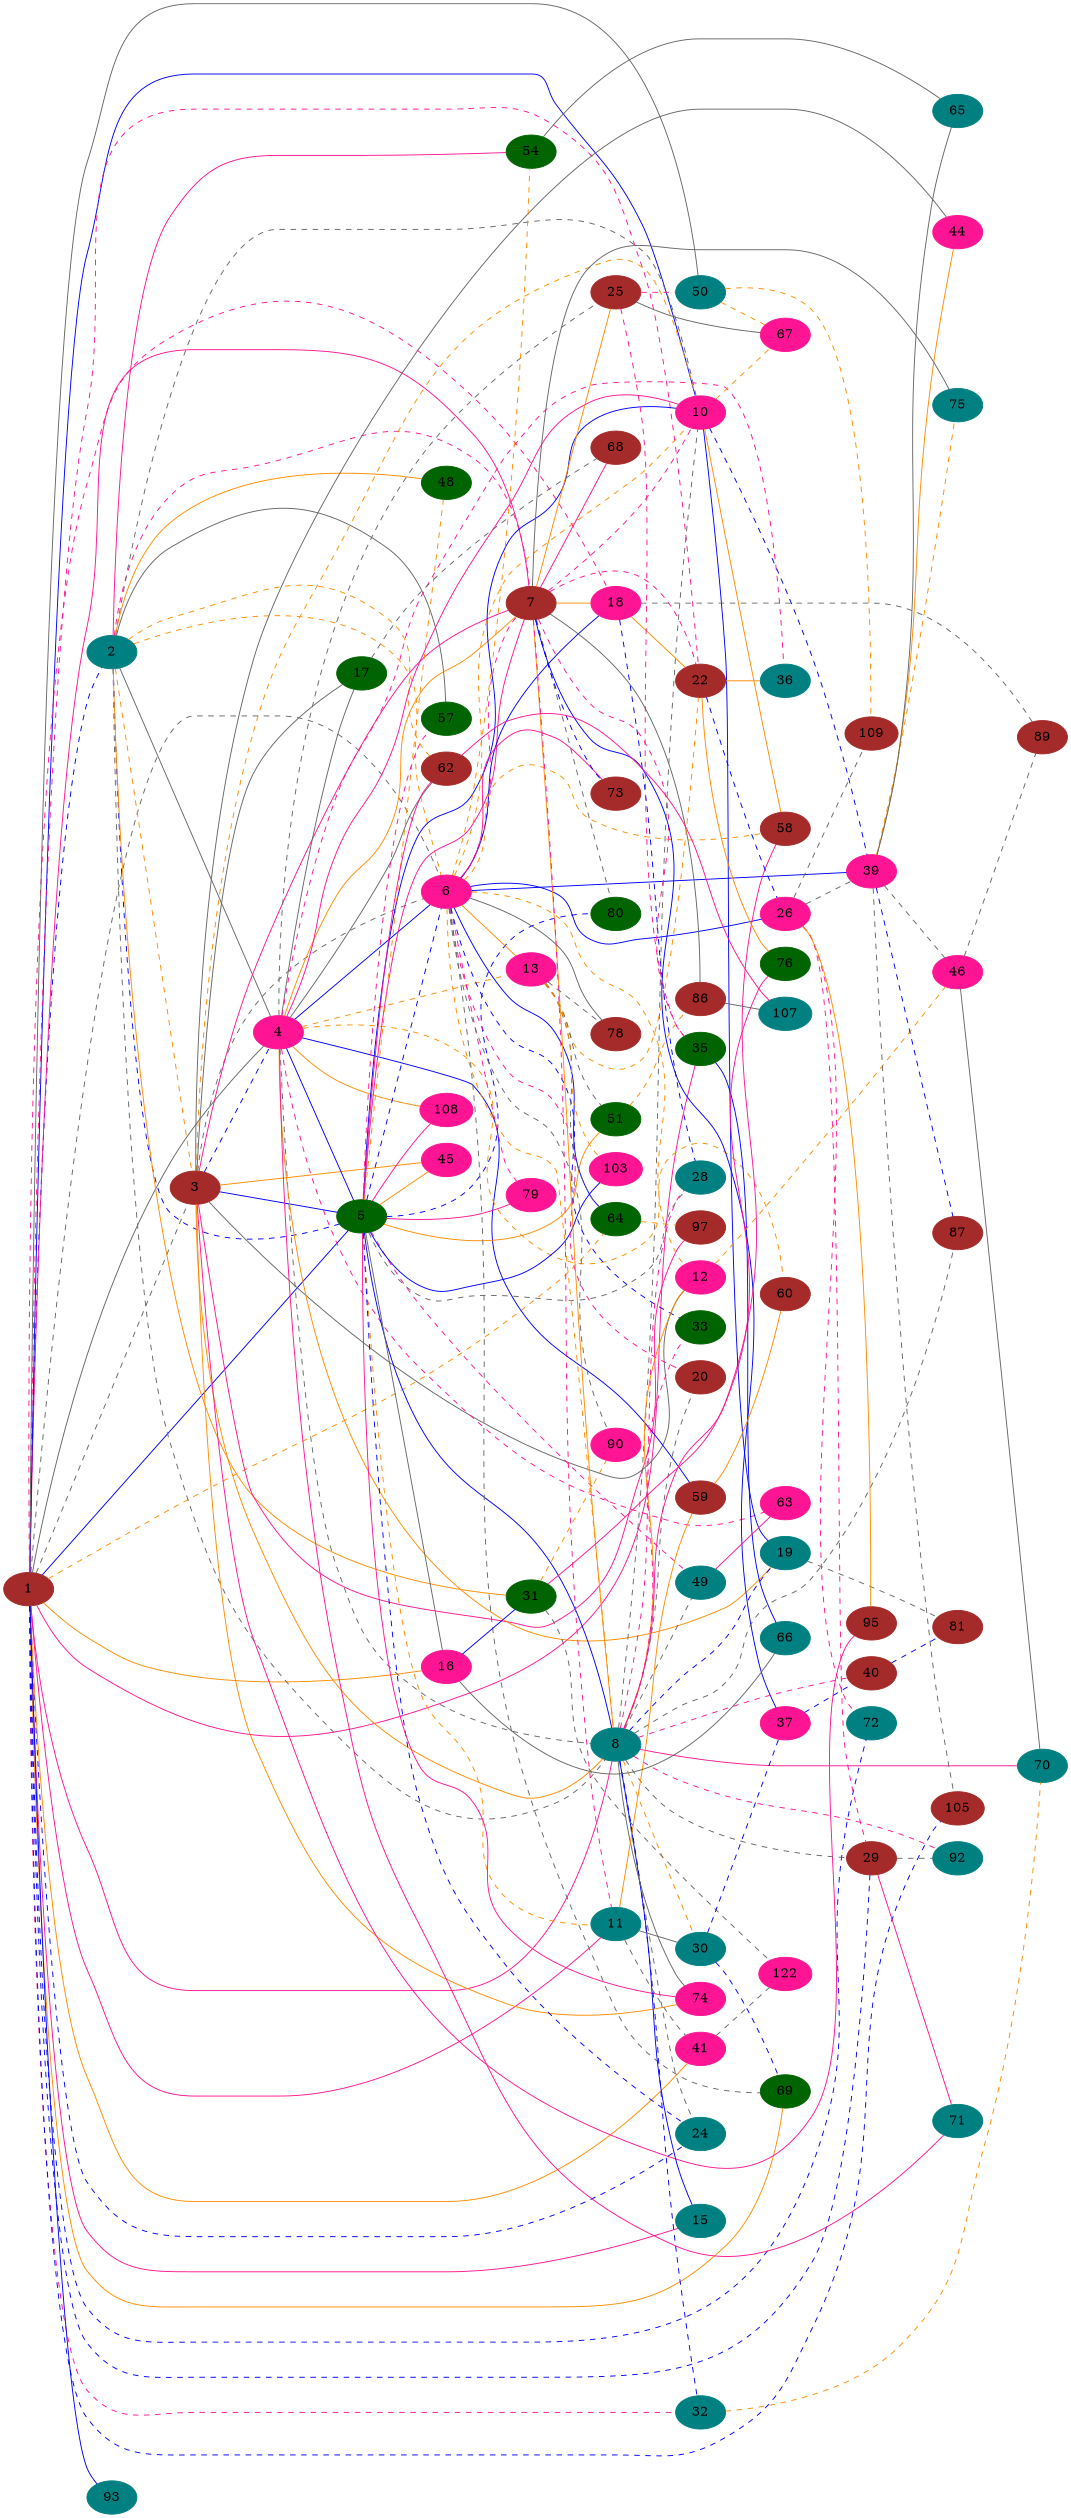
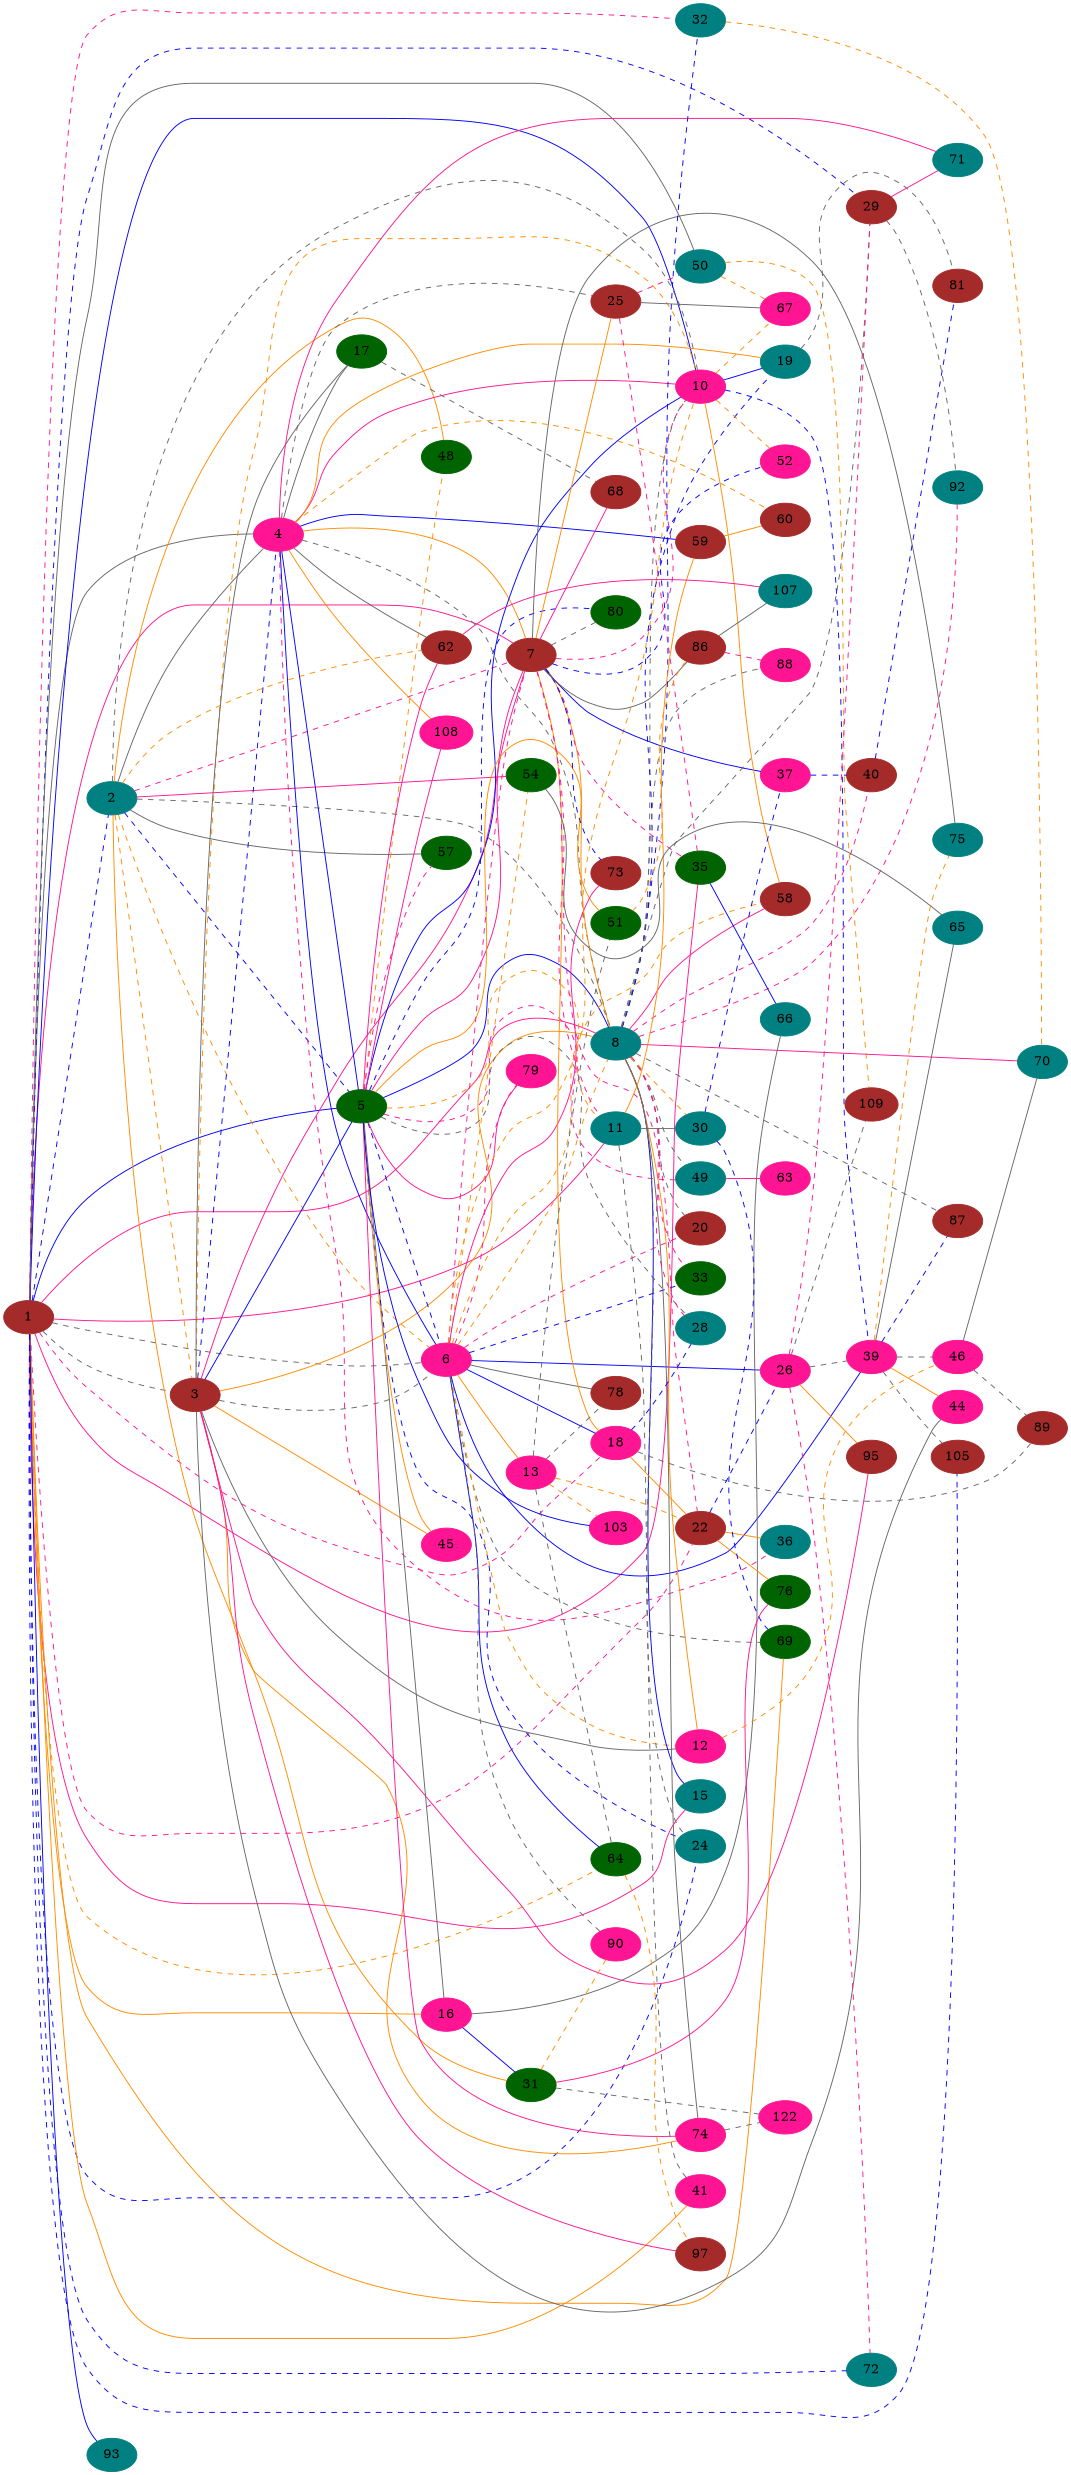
none -> (785, 462)
none -> (785, 665)
(405, 1001) -> none
(435, 1382) -> none
(742, 2013) -> (742, 2126)
